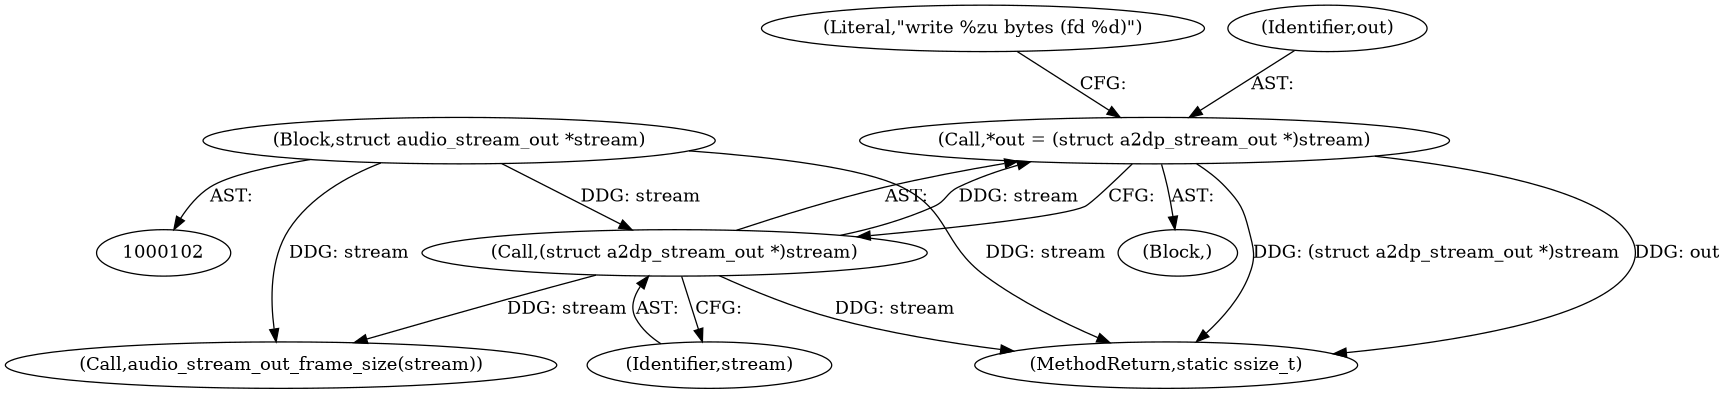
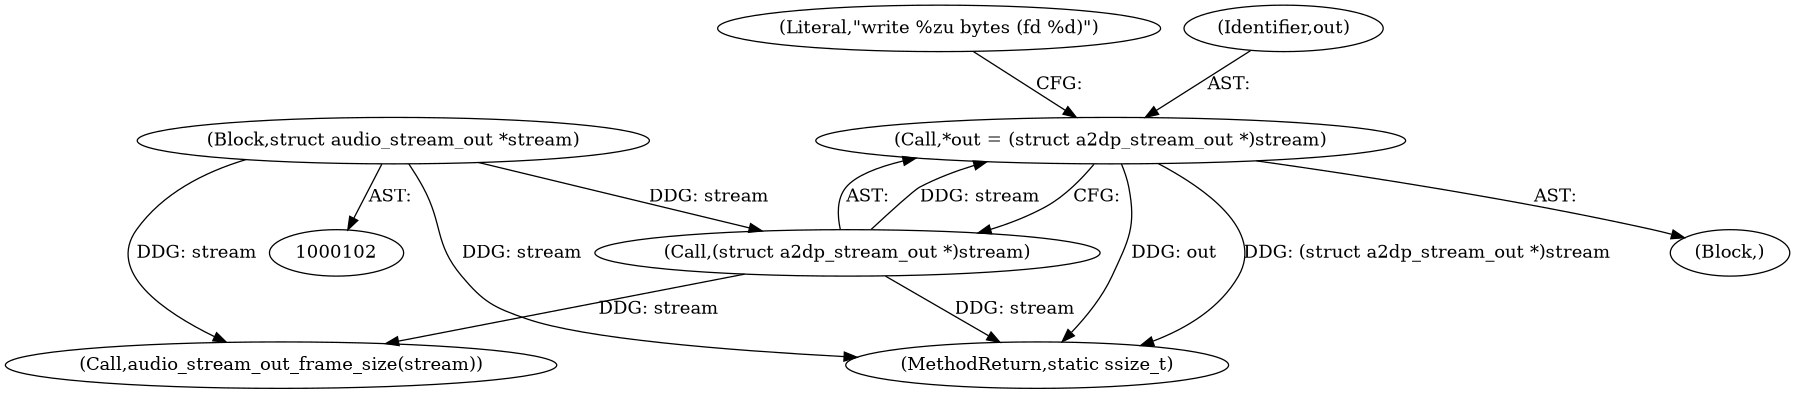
(709, 365) -> none
